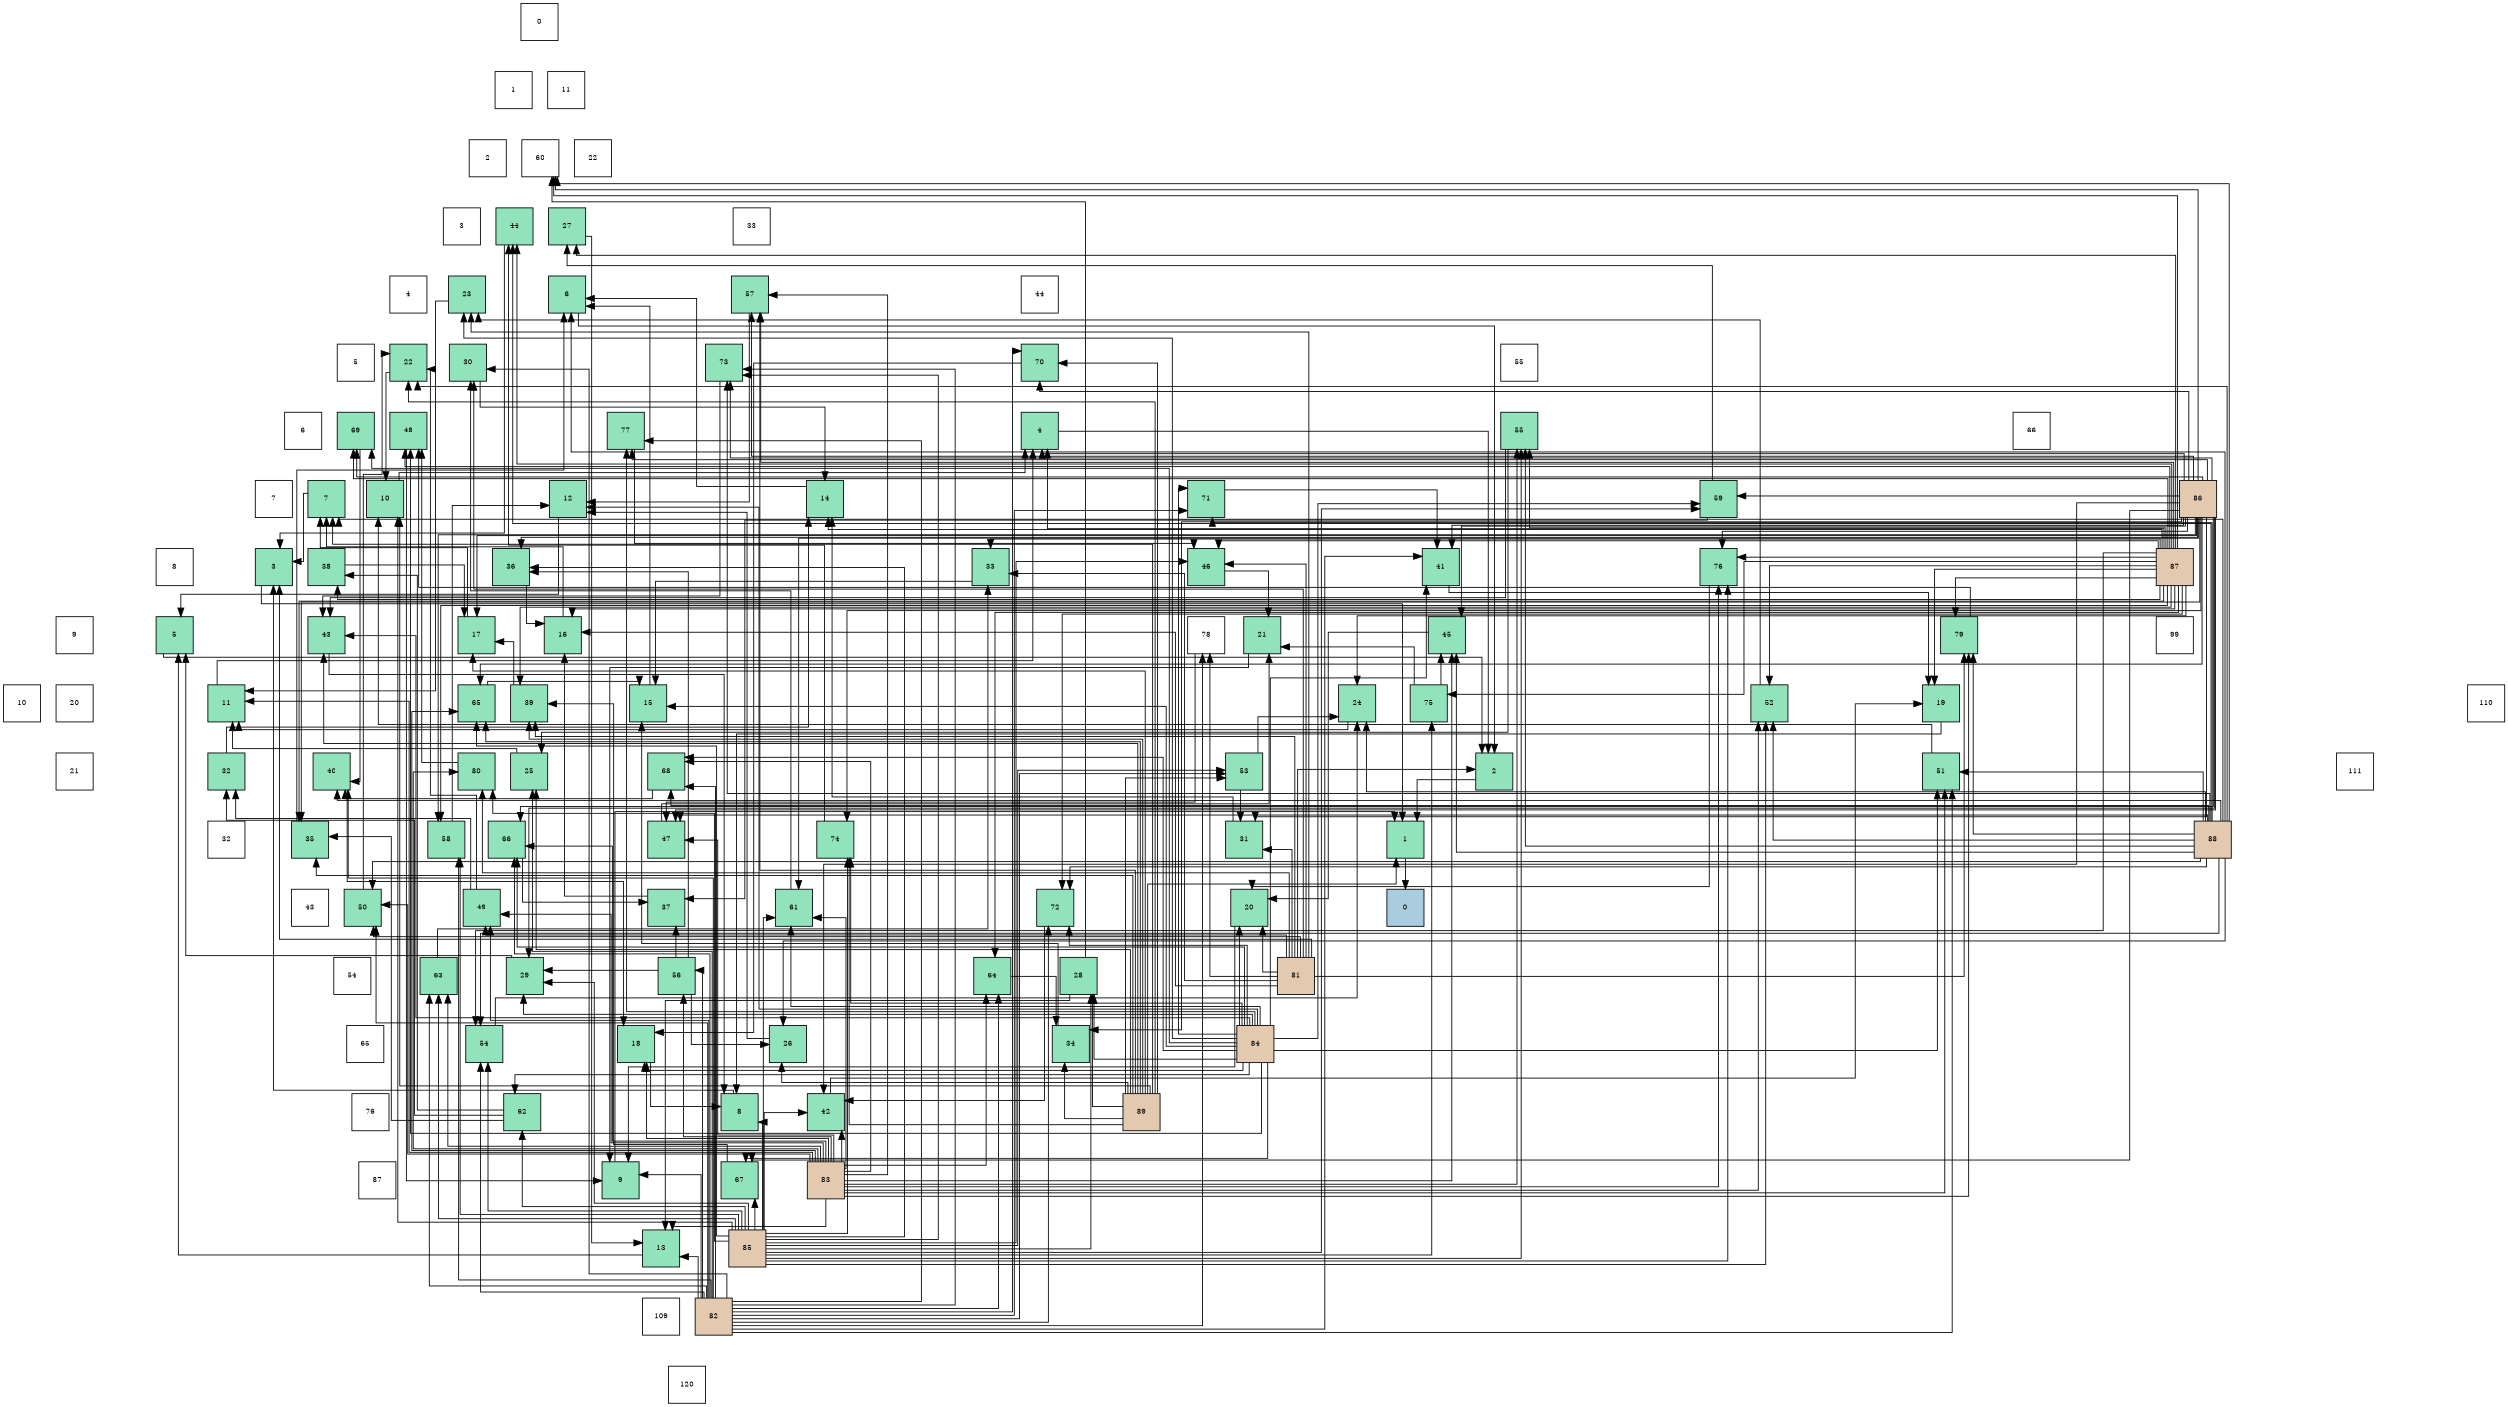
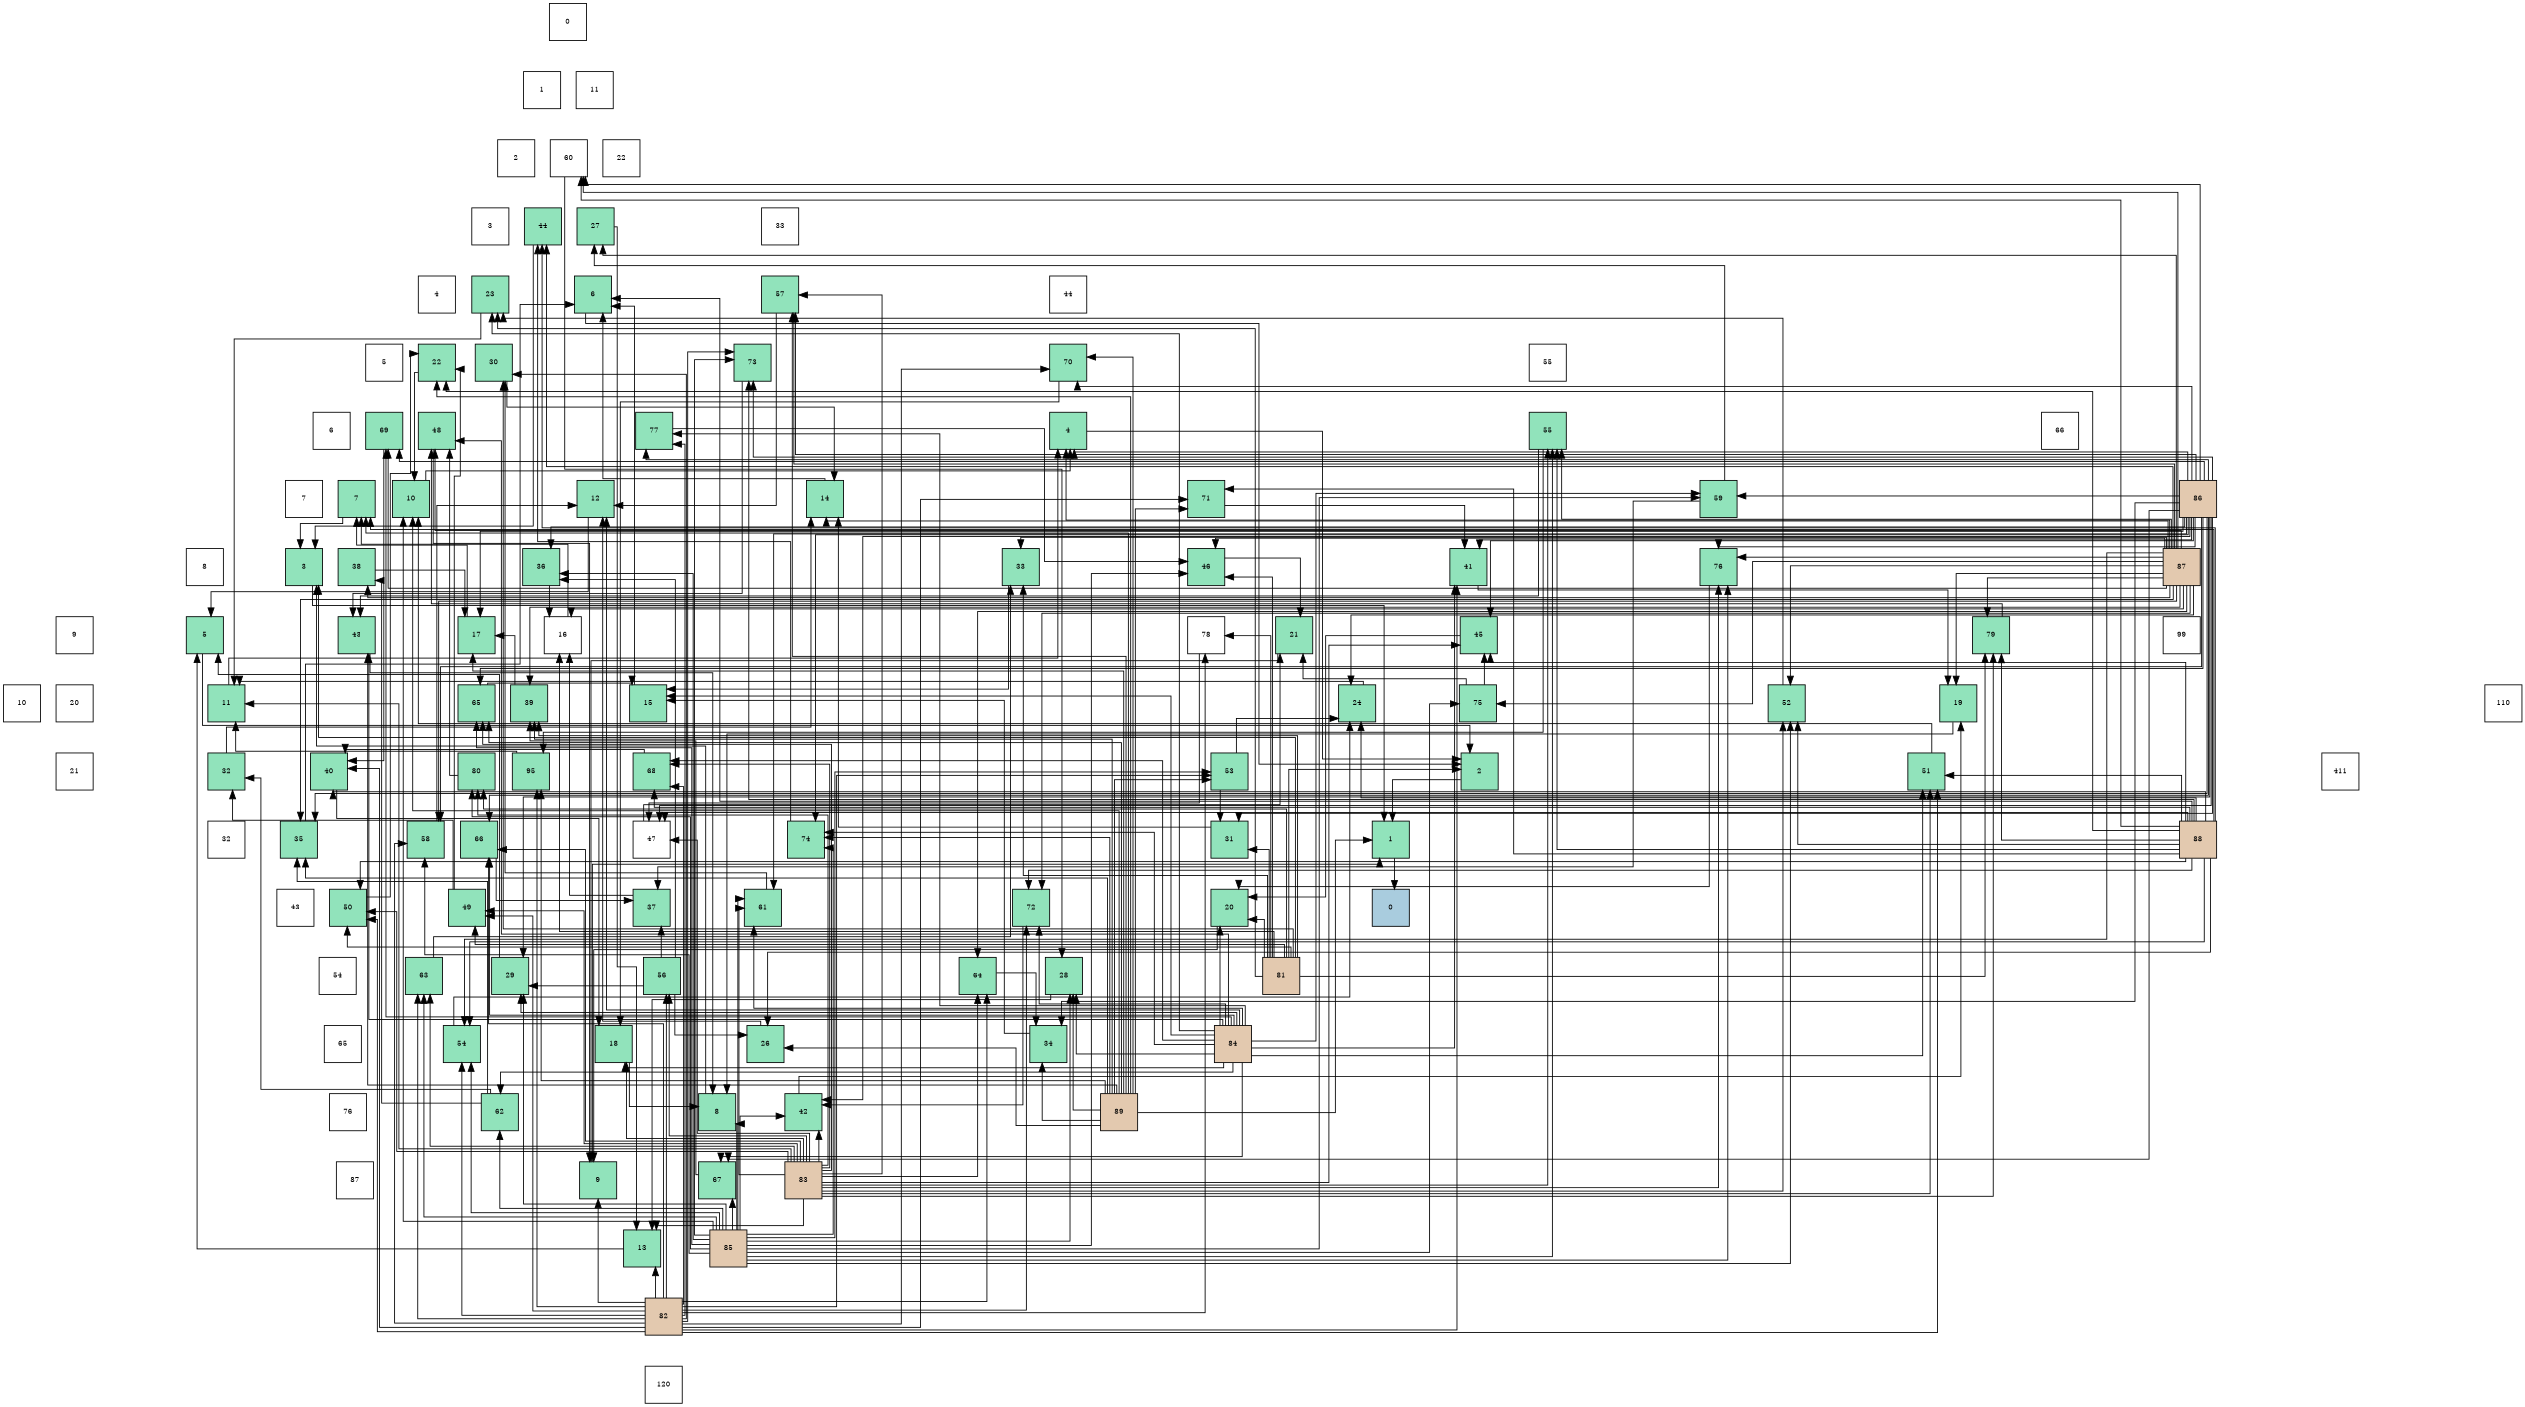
(1085, 305) -> (907, 469)
(563, 635) -> (563, 635)
(529, 772) -> (531, 772)
(2355, 772) -> (2340, 772)
(1178, 790) -> (1135, 779)
(666, 840) -> (652, 840)
(661, 1317) -> none
